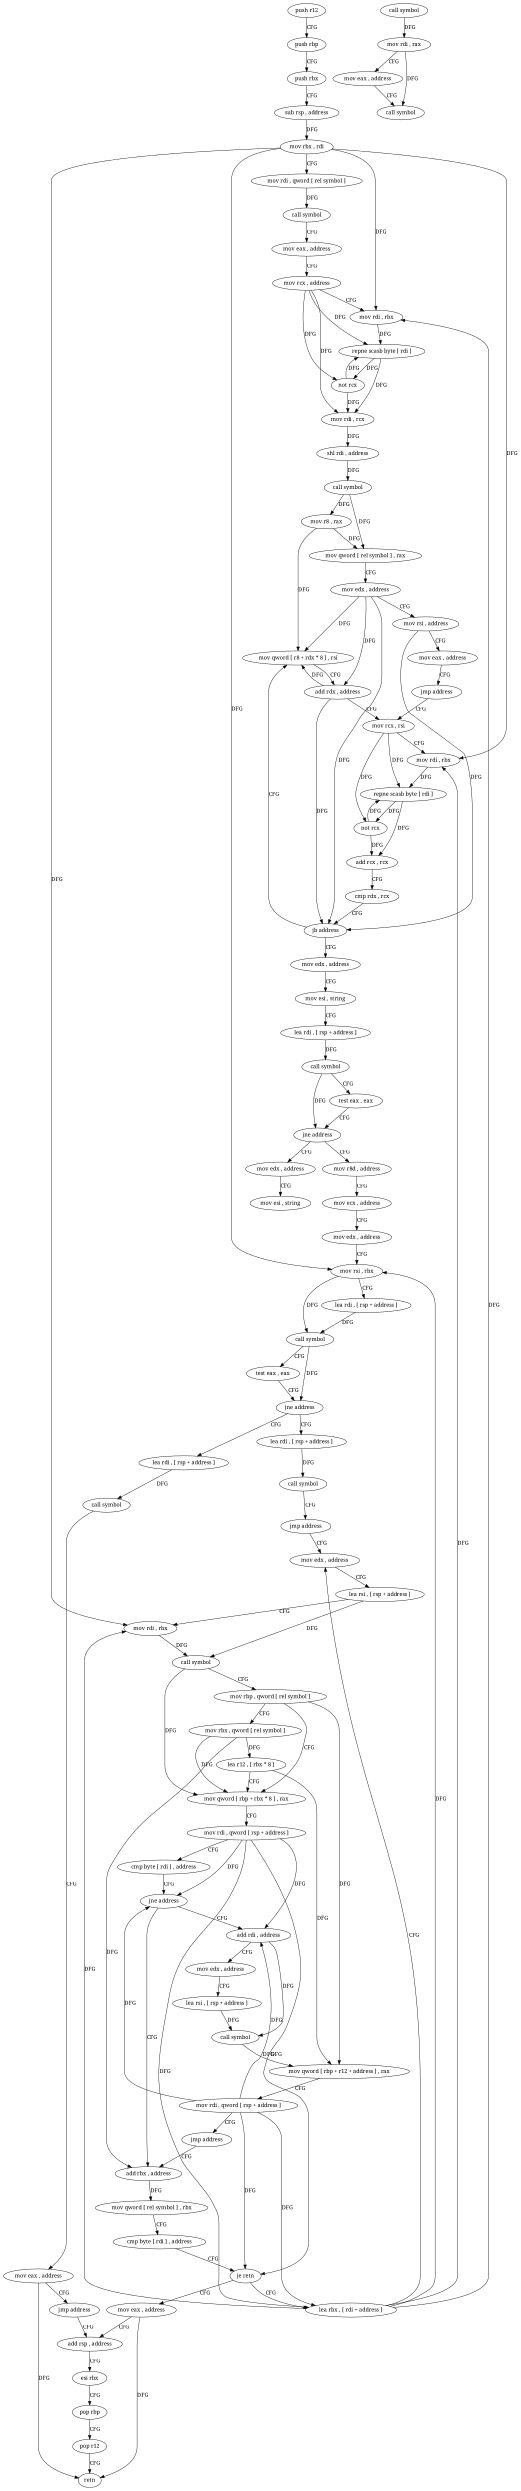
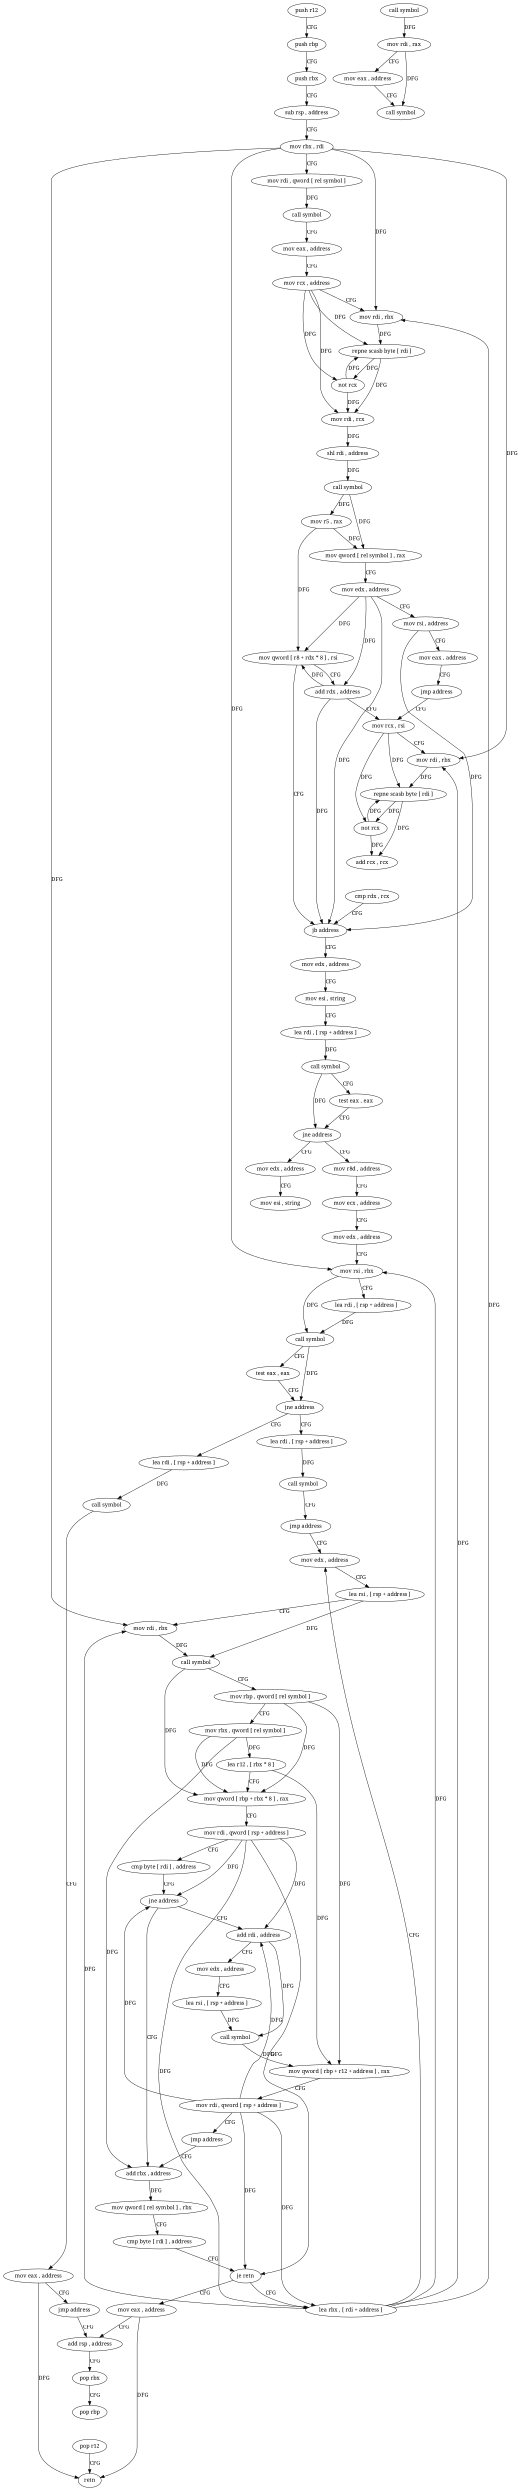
(312, 130) -> (312, 130)
(326, 522) -> (326, 522)
(269, 806) -> (293, 797)
(372, 878) -> none
(309, 1748) -> (309, 1748)
(90, 2378) -> (90, 2378)
(90, 2427) -> none
